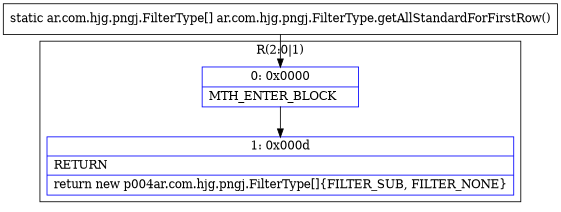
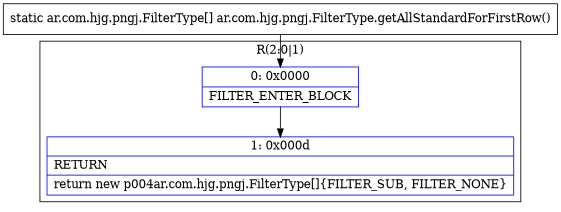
(273, 97) -> (280, 97)
